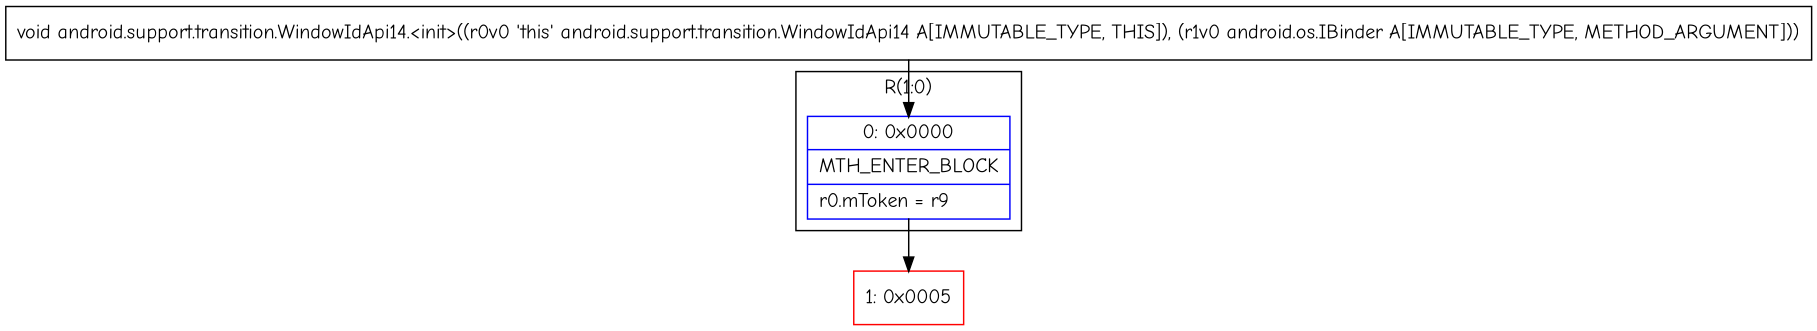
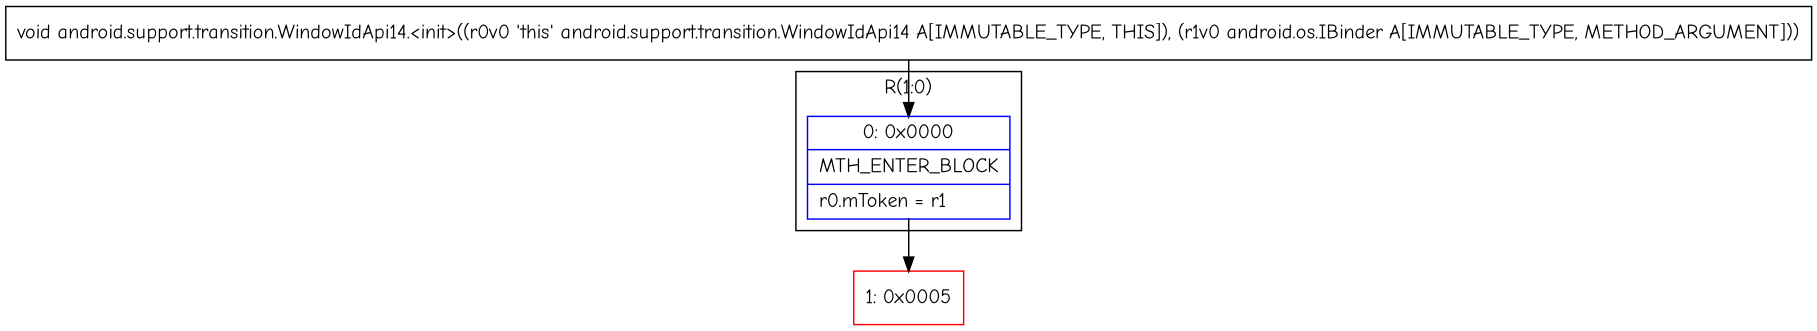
(885, 201) -> (883, 201)
